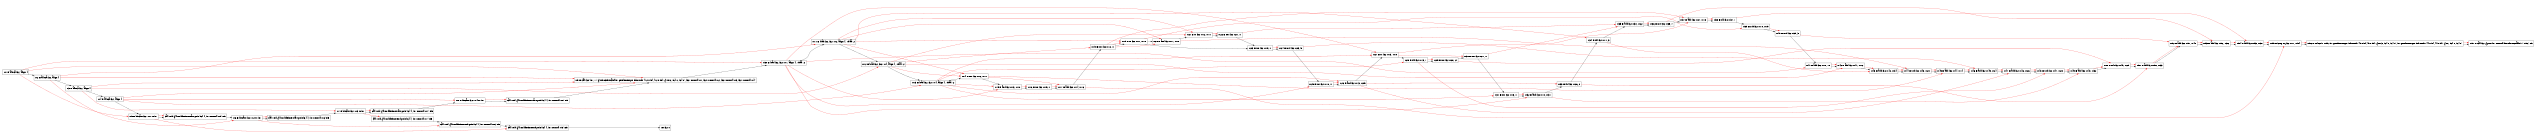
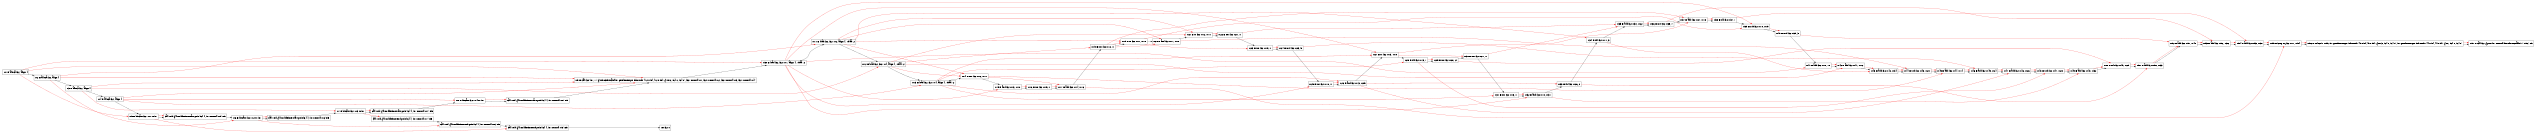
none -> (1257, 3)
(1195, 48) -> (1195, 48)
(974, 85) -> none
